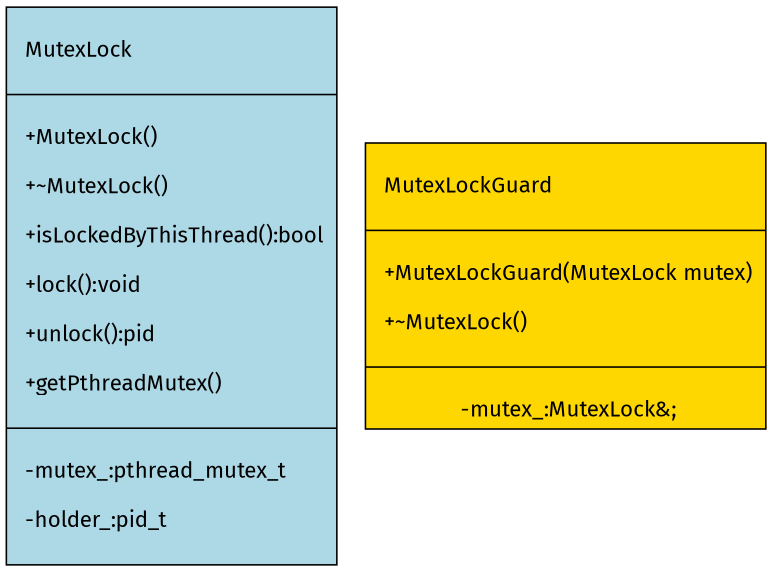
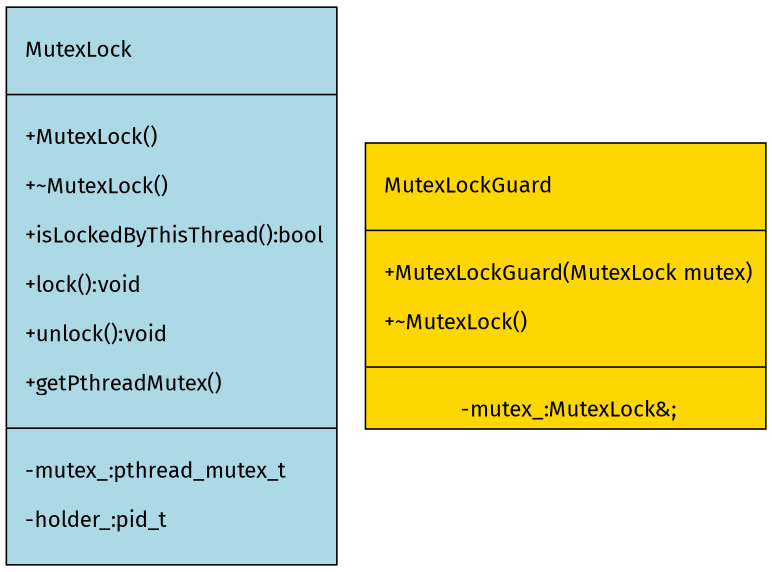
(87, 334) -> (94, 334)
